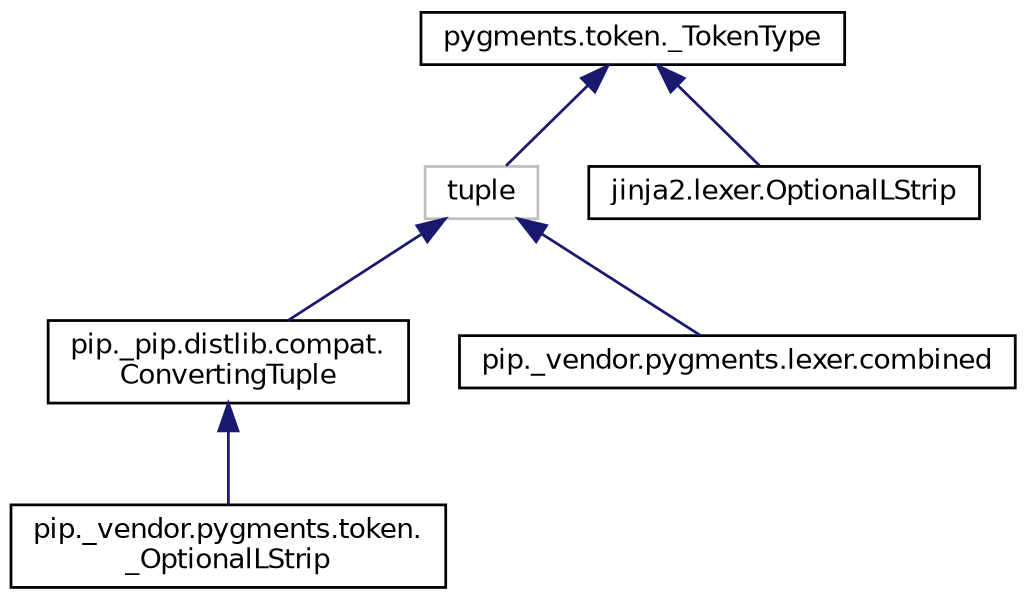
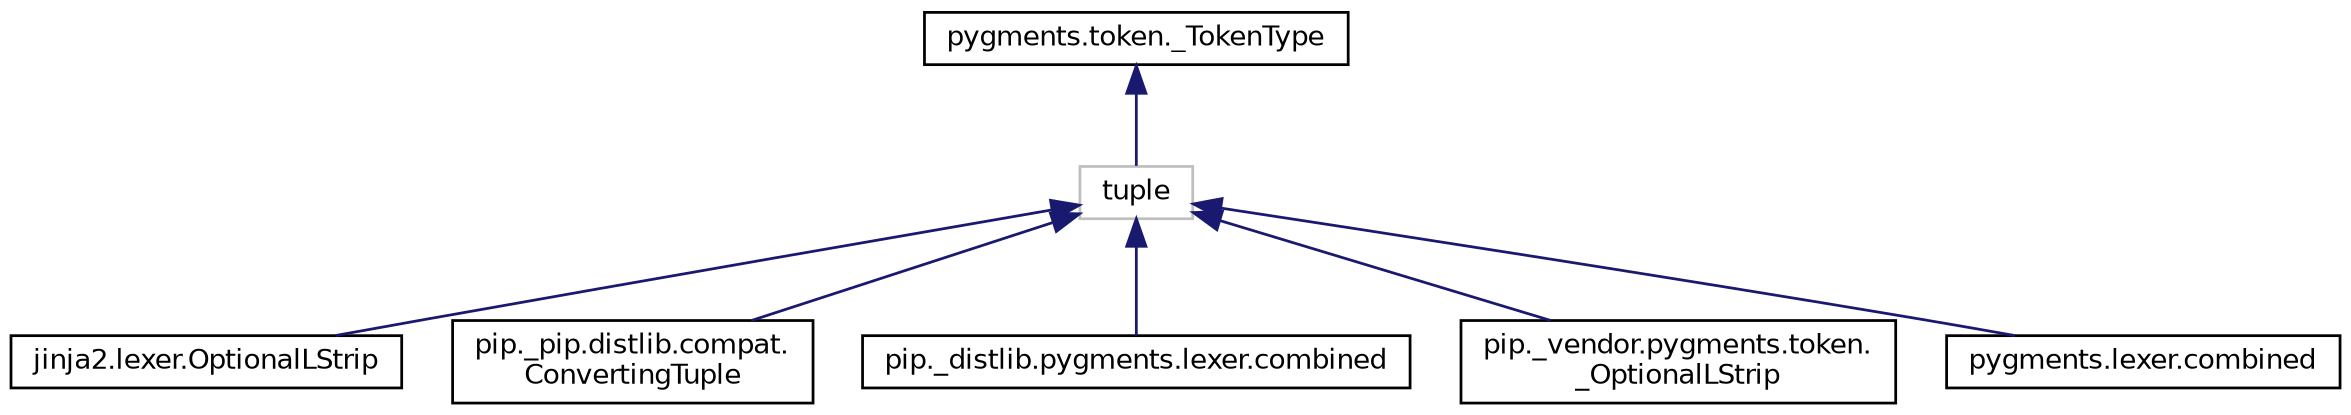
(719, 126) -> (693, 272)
(737, 362) -> (1136, 362)
none -> (2143, 362)
(228, 468) -> (1385, 271)
